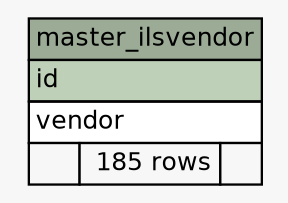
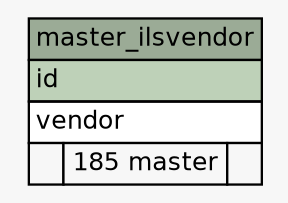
(155, 163) -> (146, 163)
